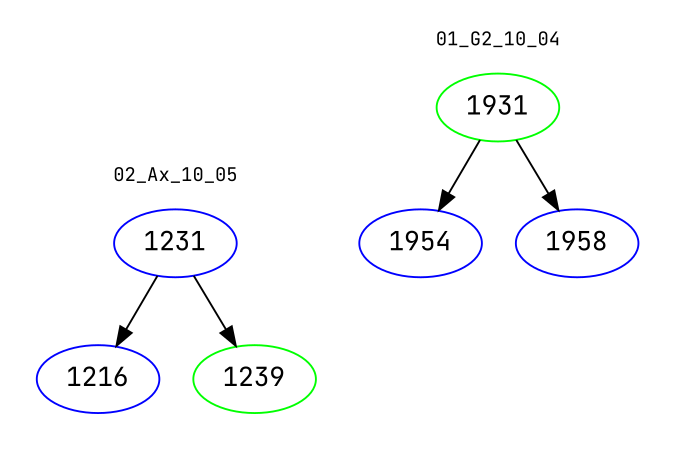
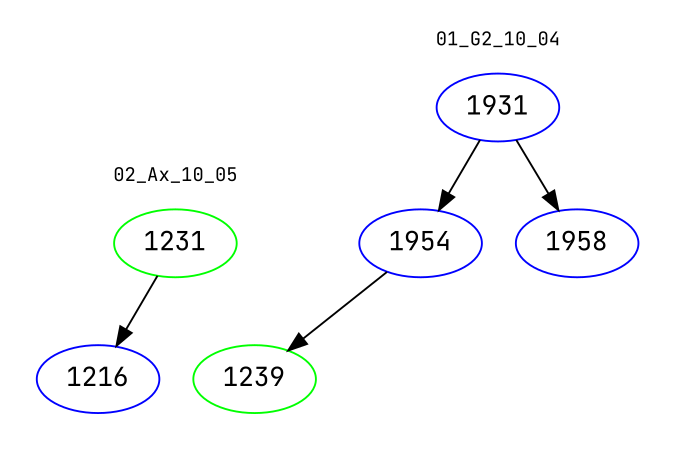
(498, 108) -> (498, 108)
(175, 243) -> (175, 243)
(210, 303) -> (345, 305)
